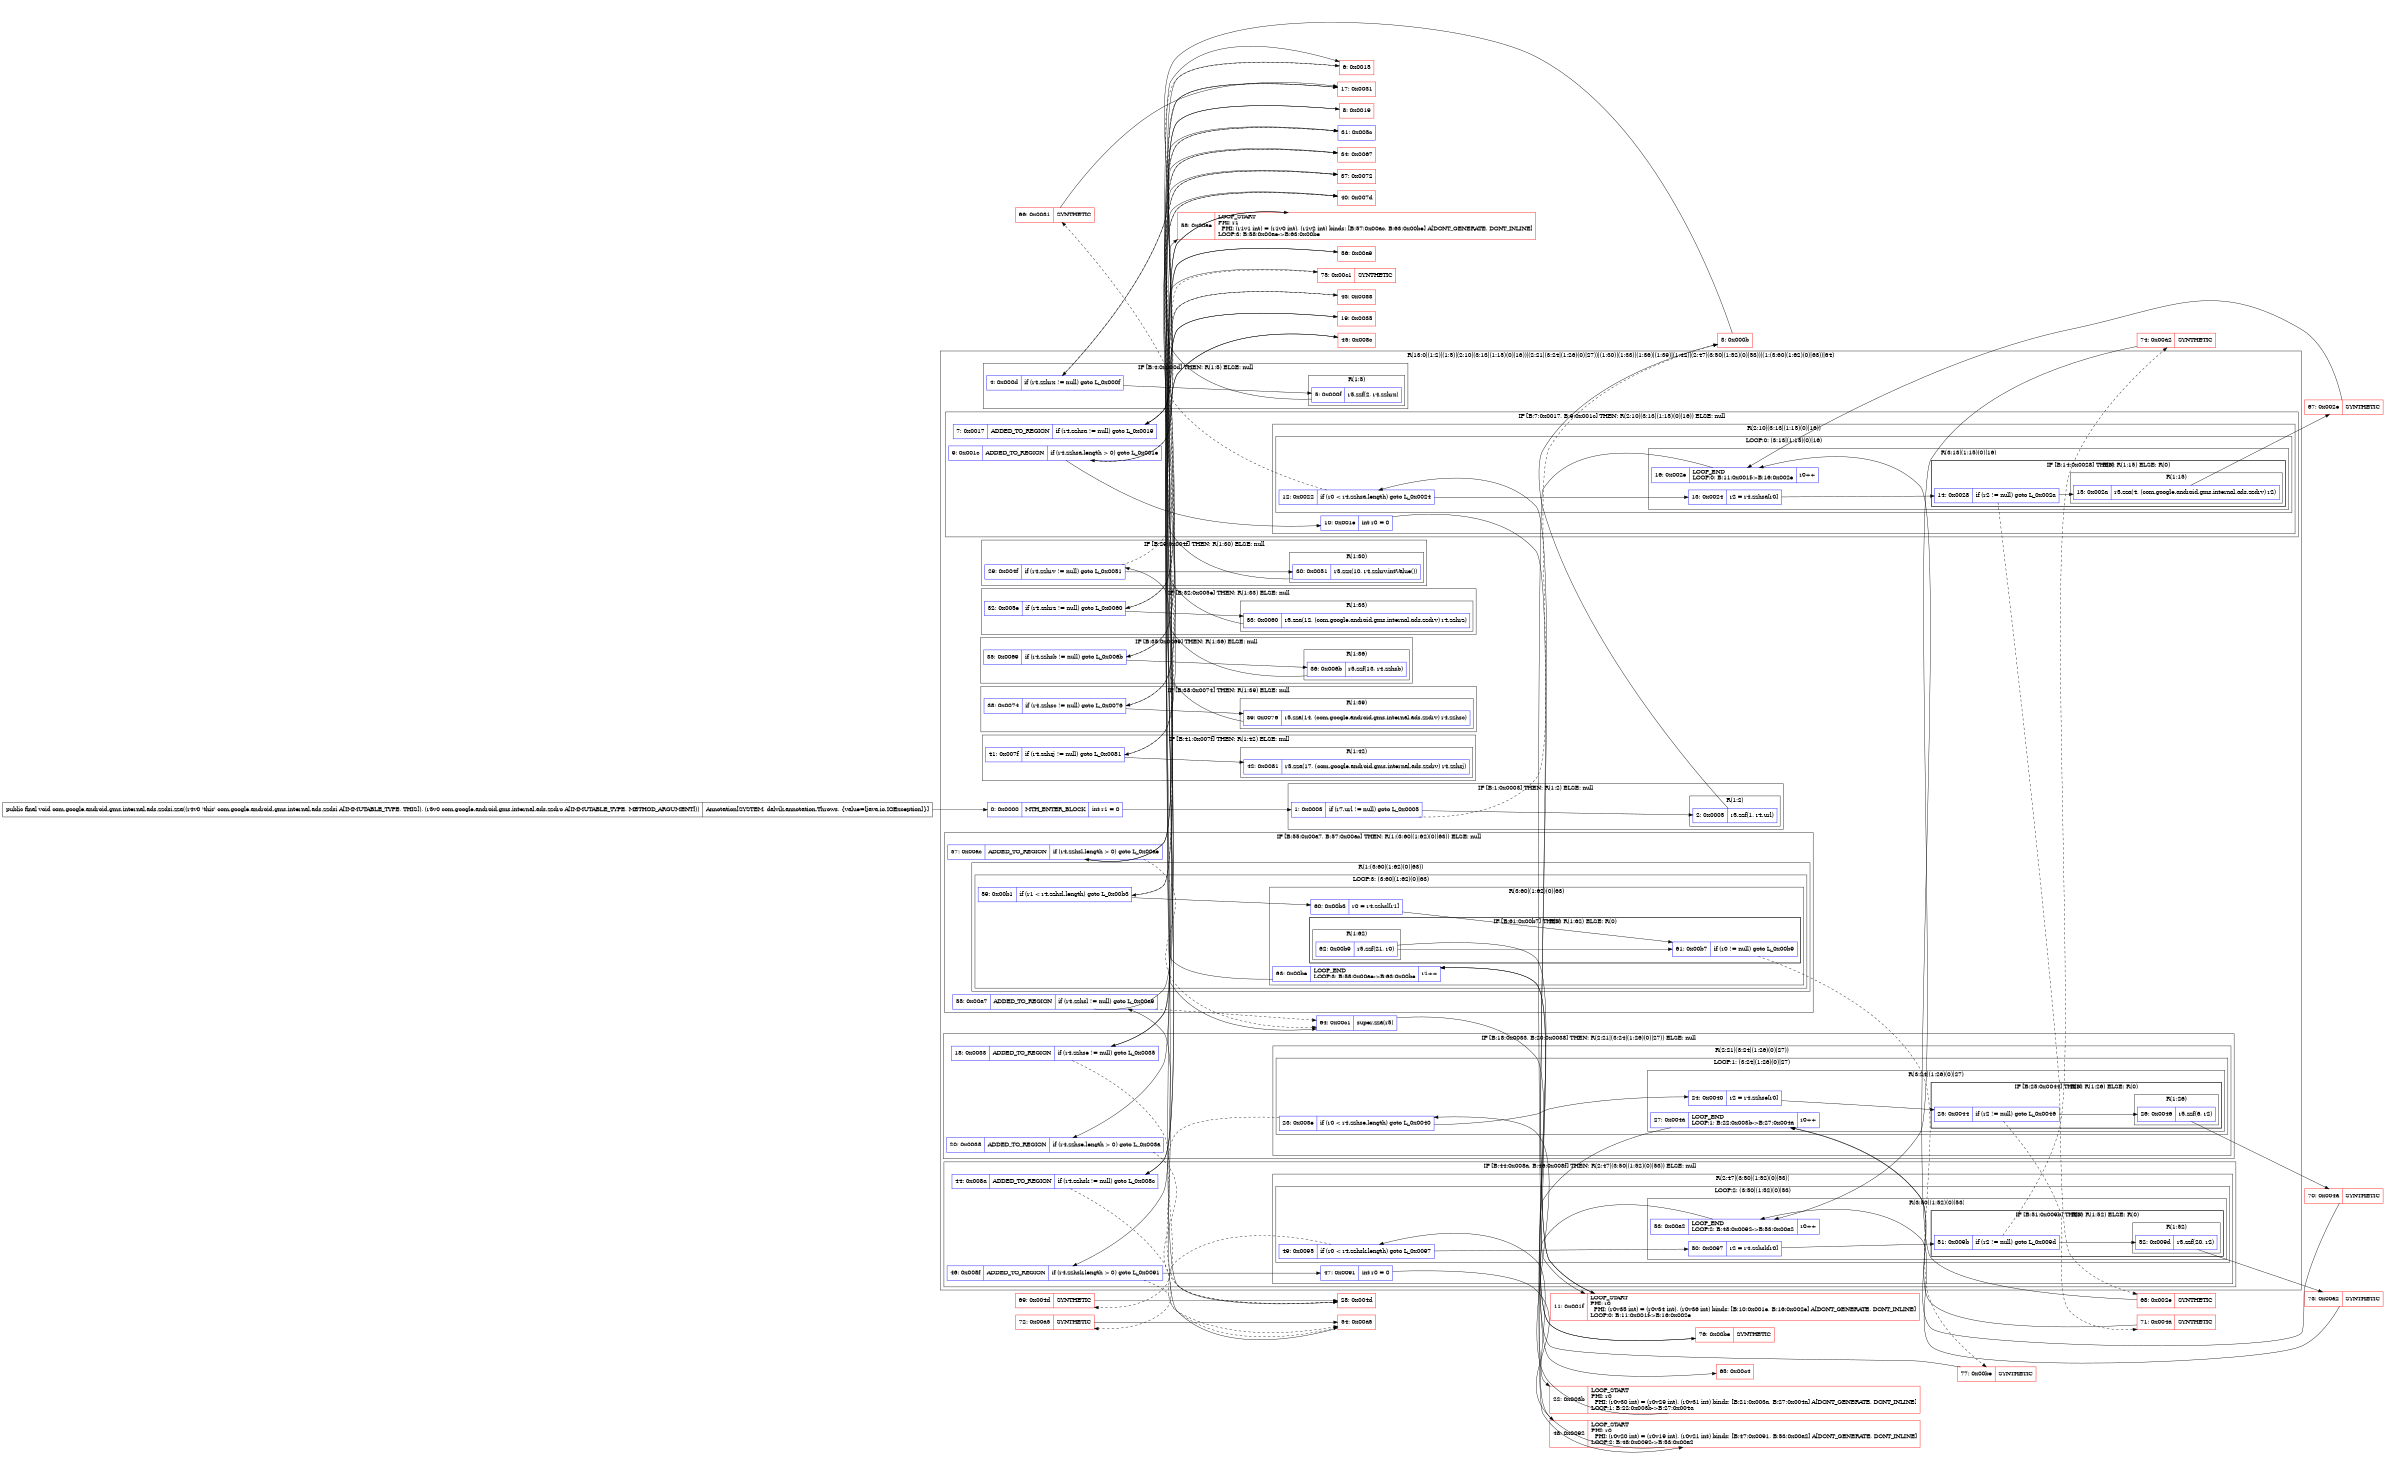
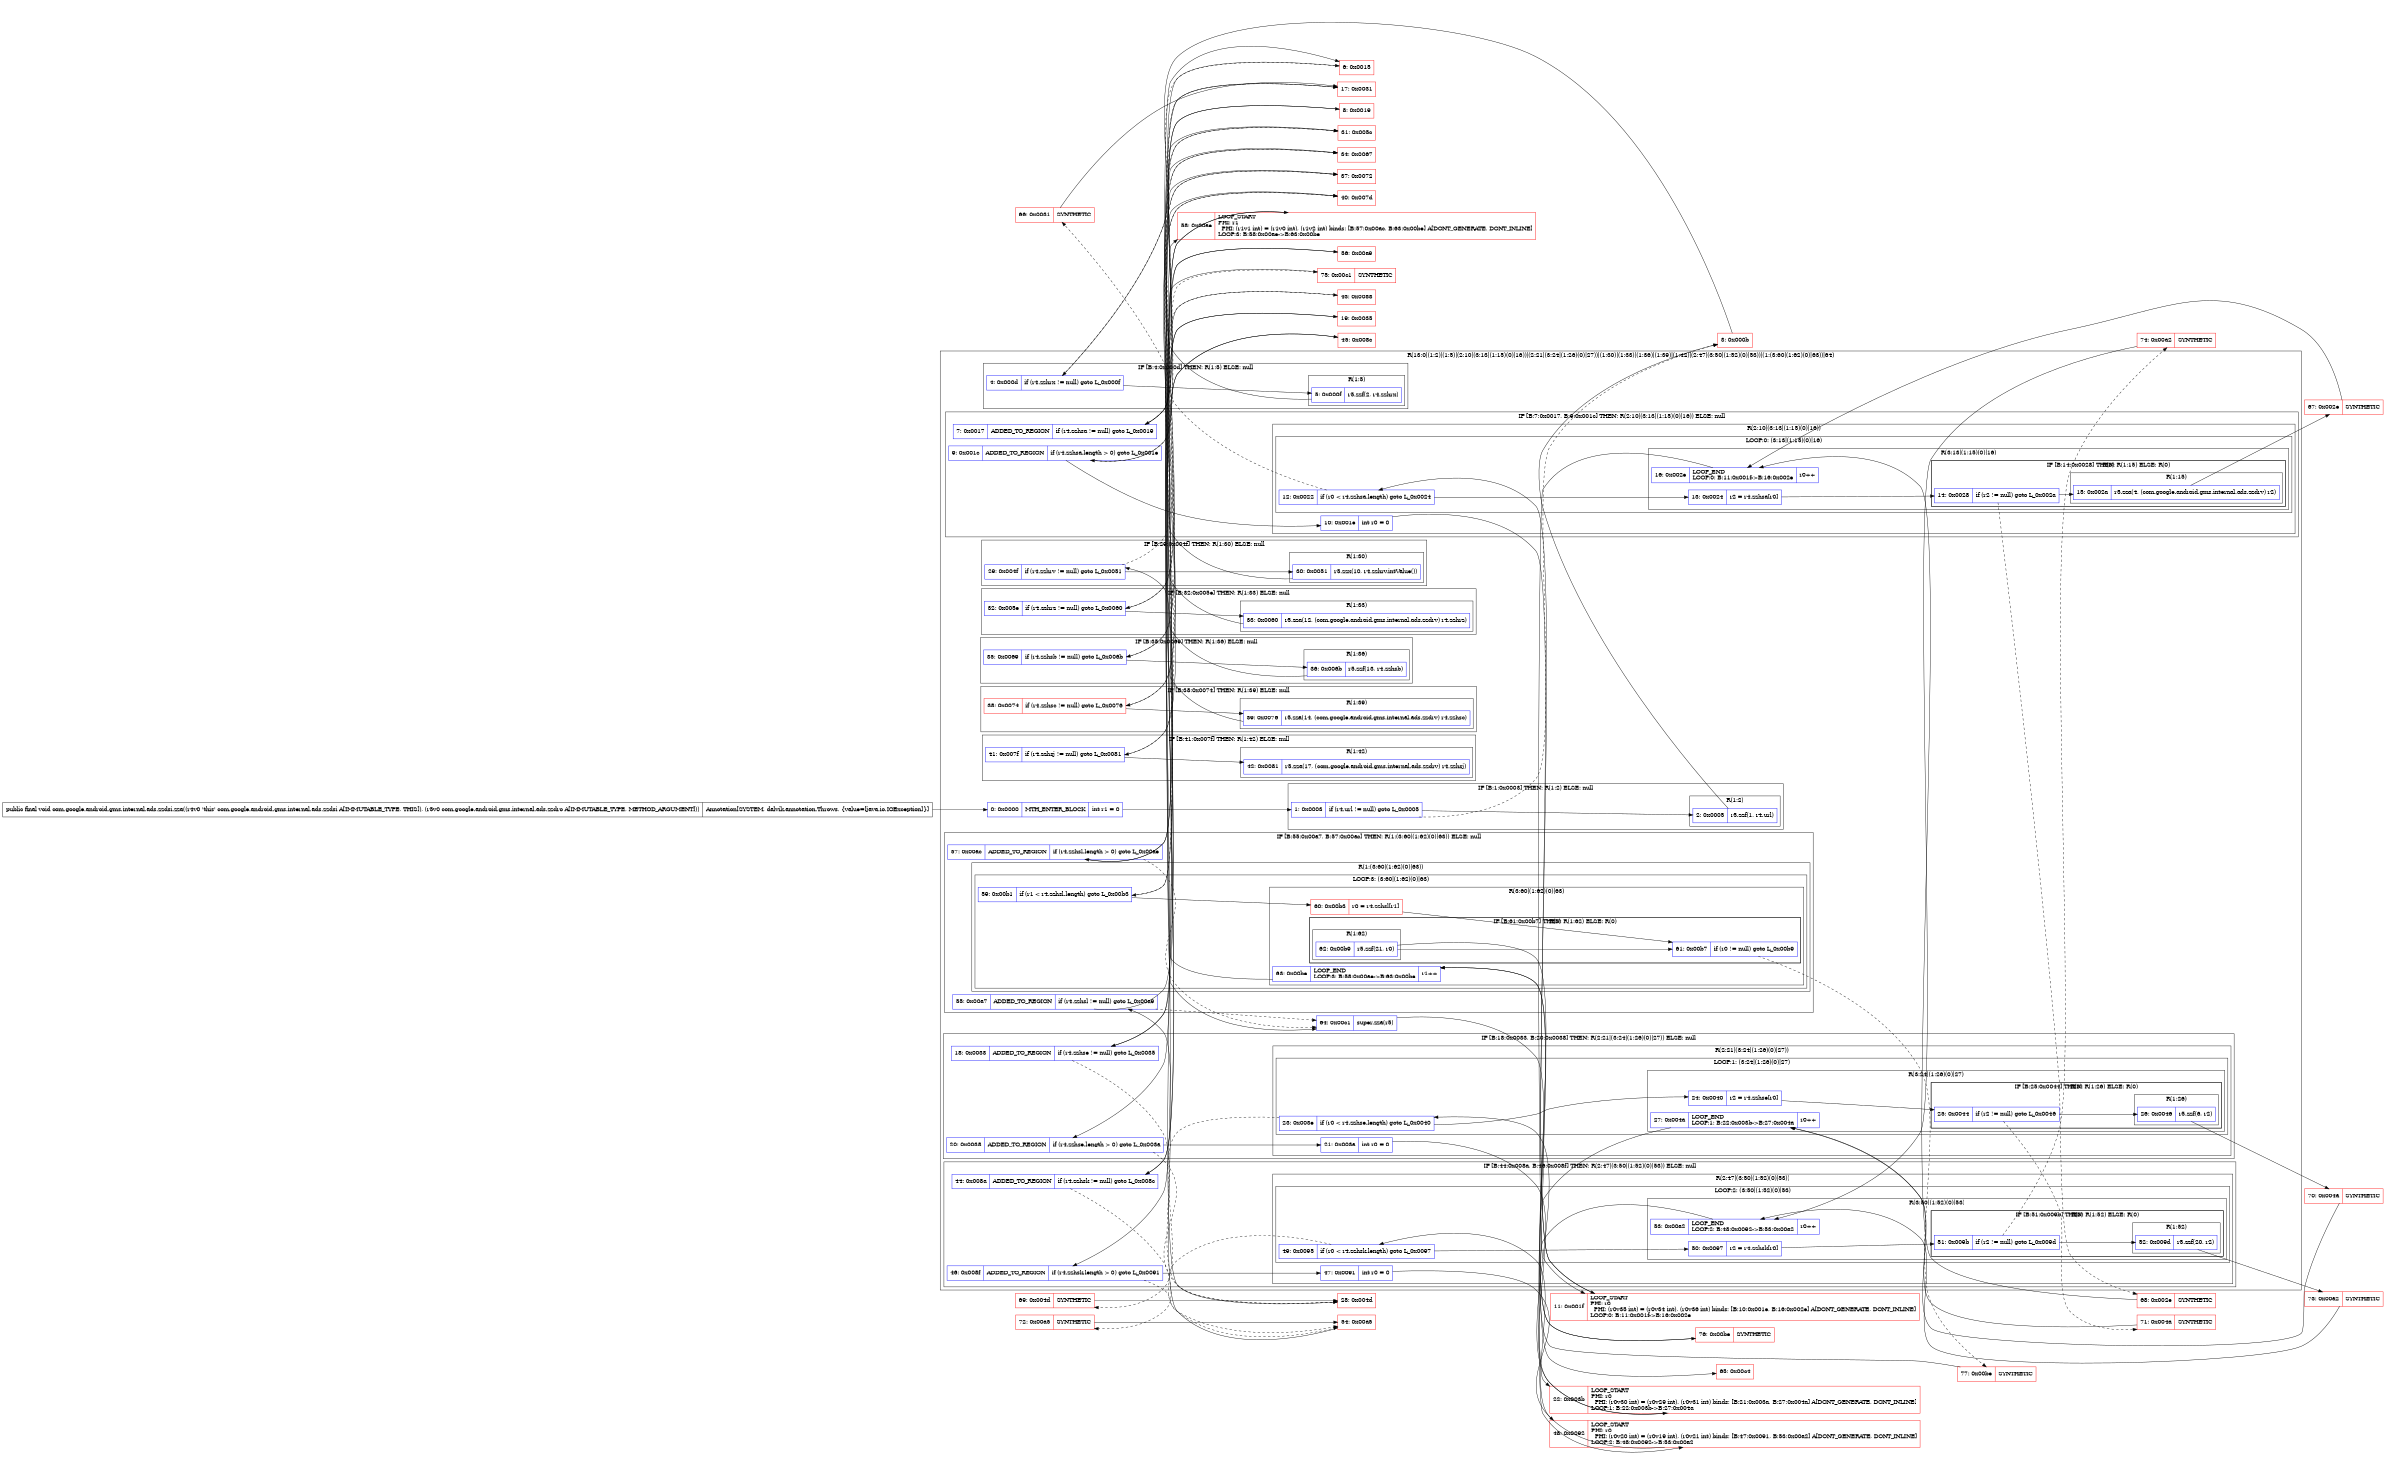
(1357, 133) -> (1357, 133)
(1055, 706) -> (1055, 706)
(1374, 810) -> (1374, 810)
(1357, 907) -> (1357, 907)
none -> (1357, 1145)
